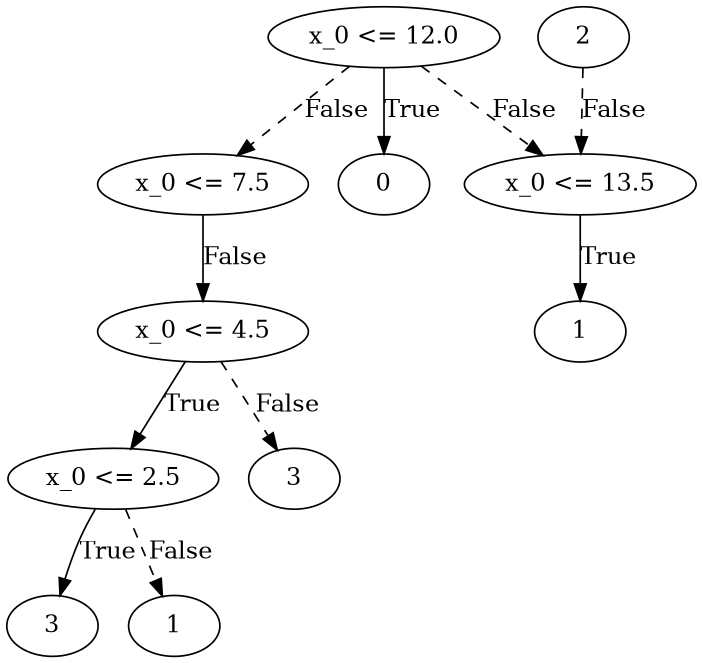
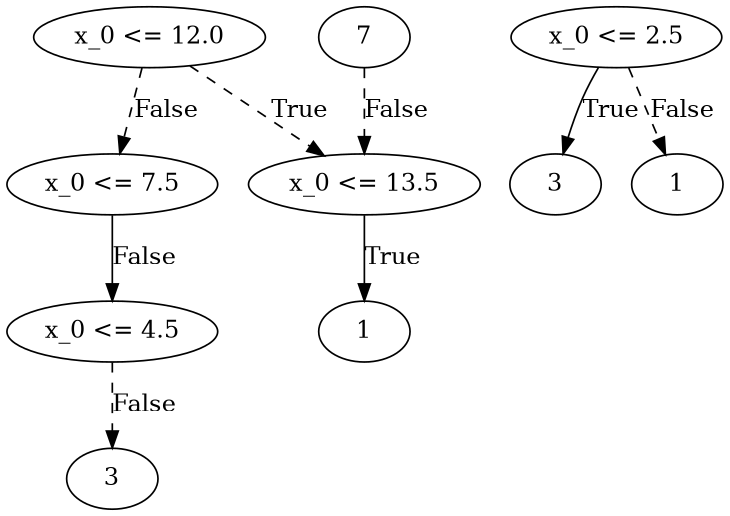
(584, 37) -> (364, 37)
(524, 111) -> (300, 111)
(384, 184) -> none
(163, 398) -> none
